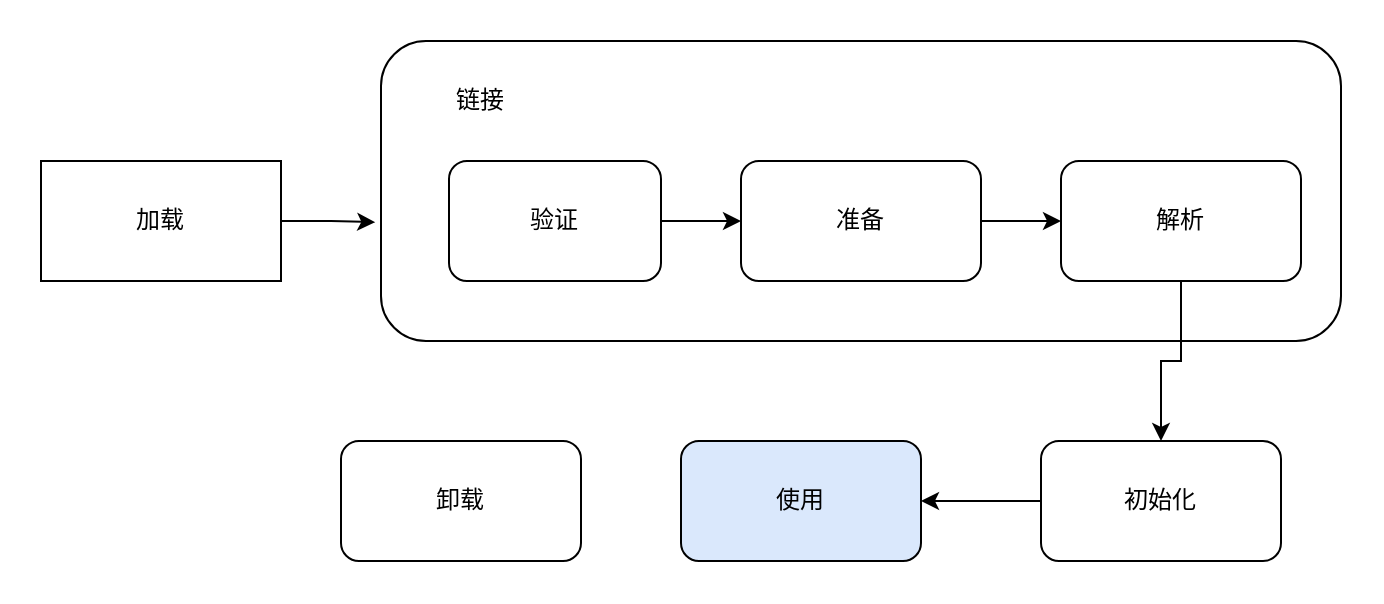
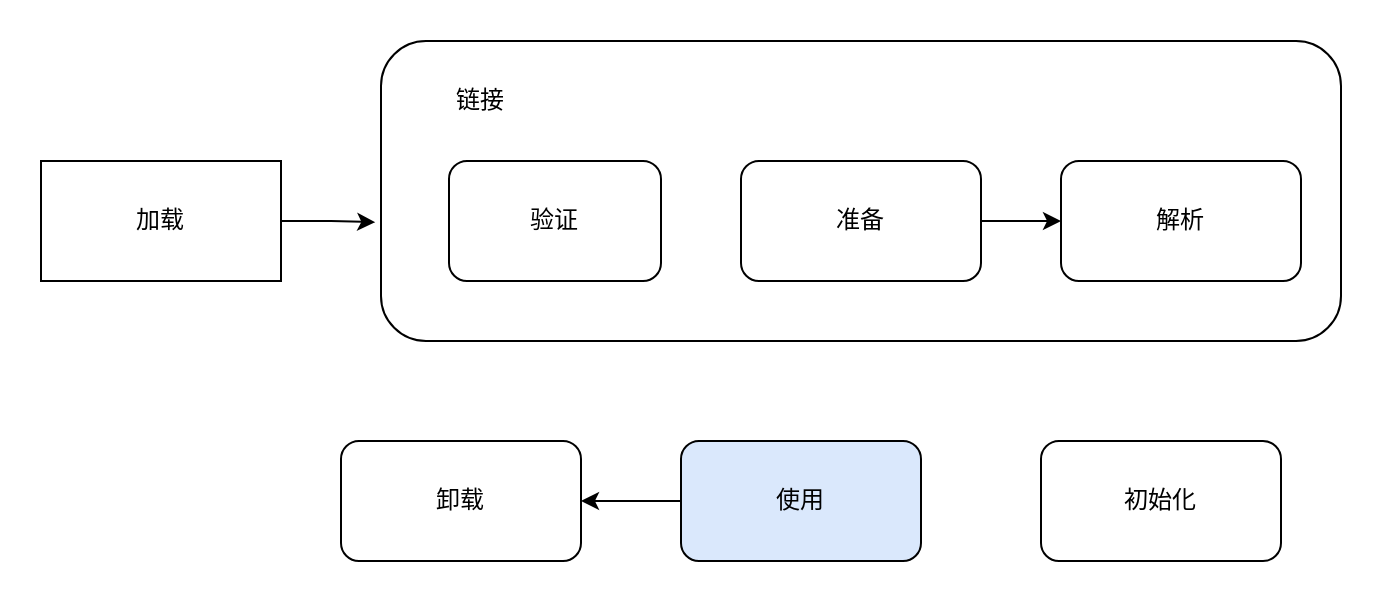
(694, 221) -> none
(1178, 361) -> none
none -> (638, 501)
(988, 501) -> none
